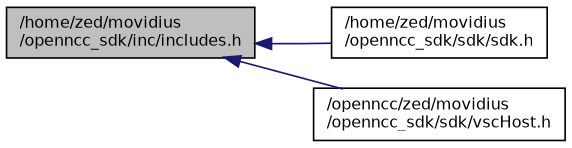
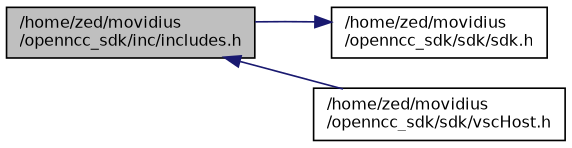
(302, 44) -> (285, 22)
(439, 114) -> (439, 114)
